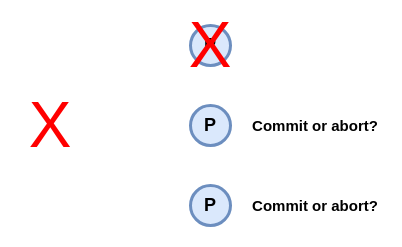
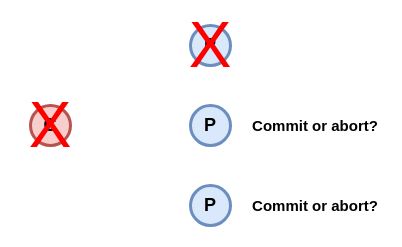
none -> (51, 126)
